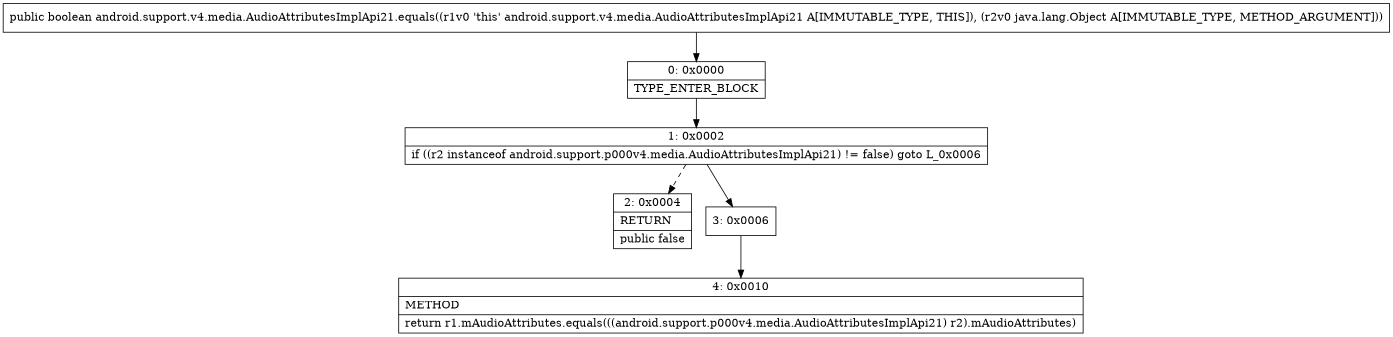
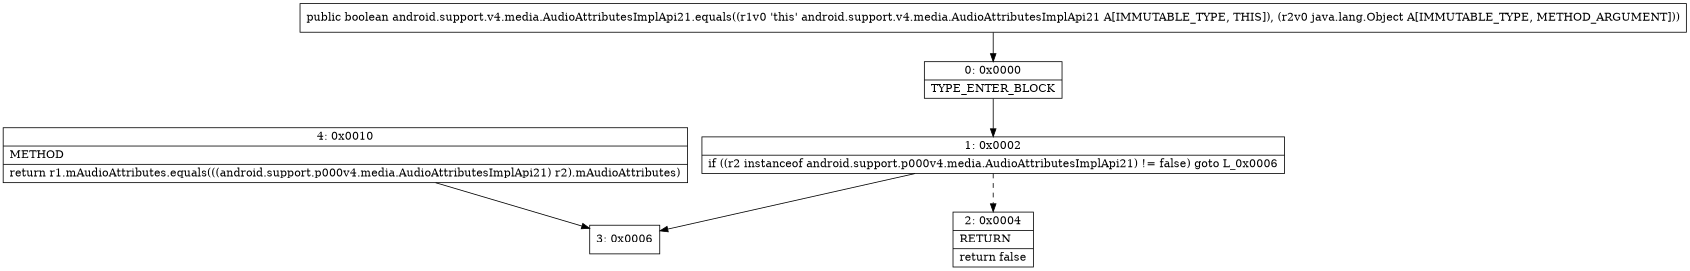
(653, 239) -> (993, 257)
(741, 253) -> (509, 204)
